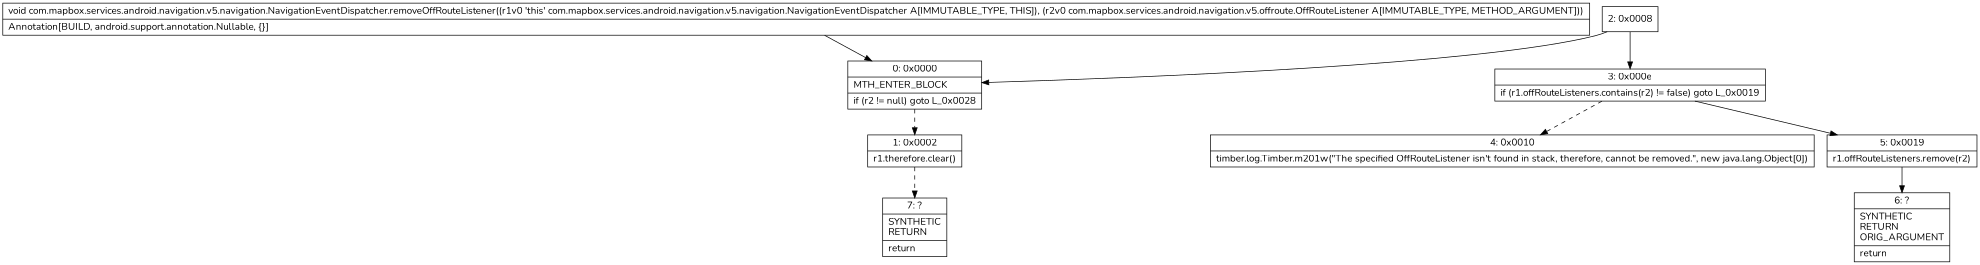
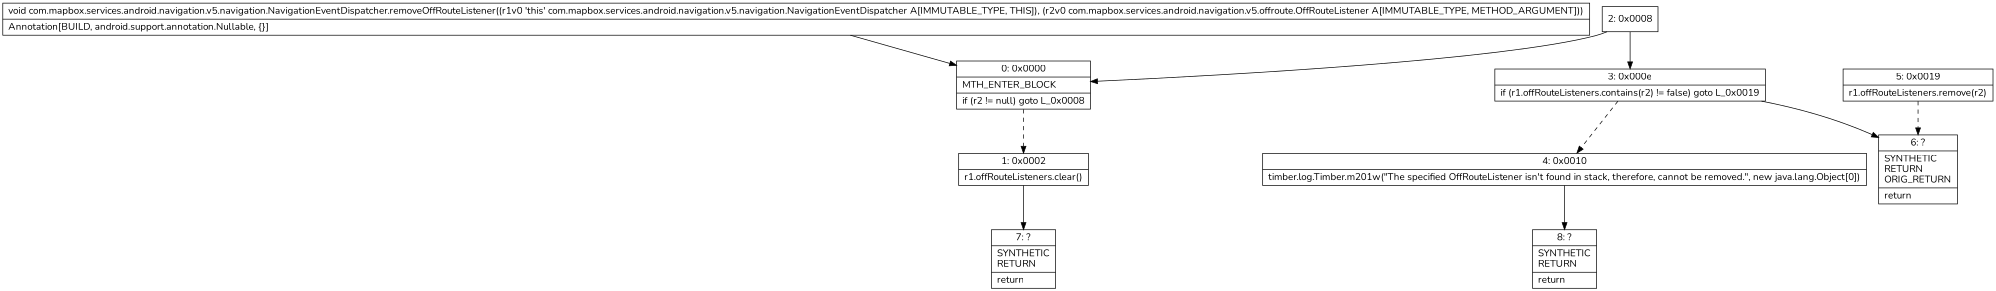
(915, 101) -> (1024, 101)
(1763, 117) -> (1818, 115)
(915, 159) -> (1024, 177)
(1902, 176) -> (1918, 114)
(915, 179) -> (1024, 204)
(1902, 237) -> (1918, 180)
none -> (1565, 259)
